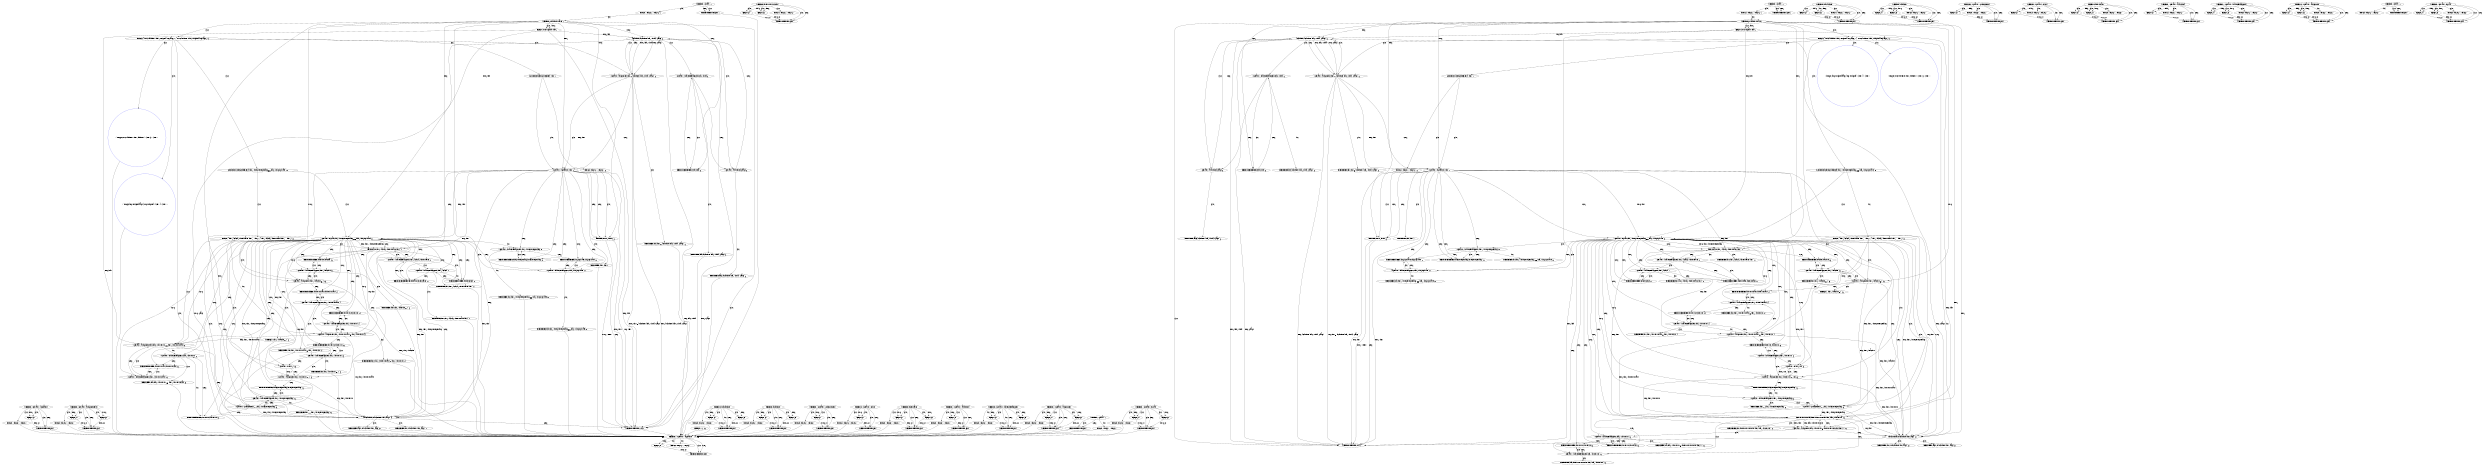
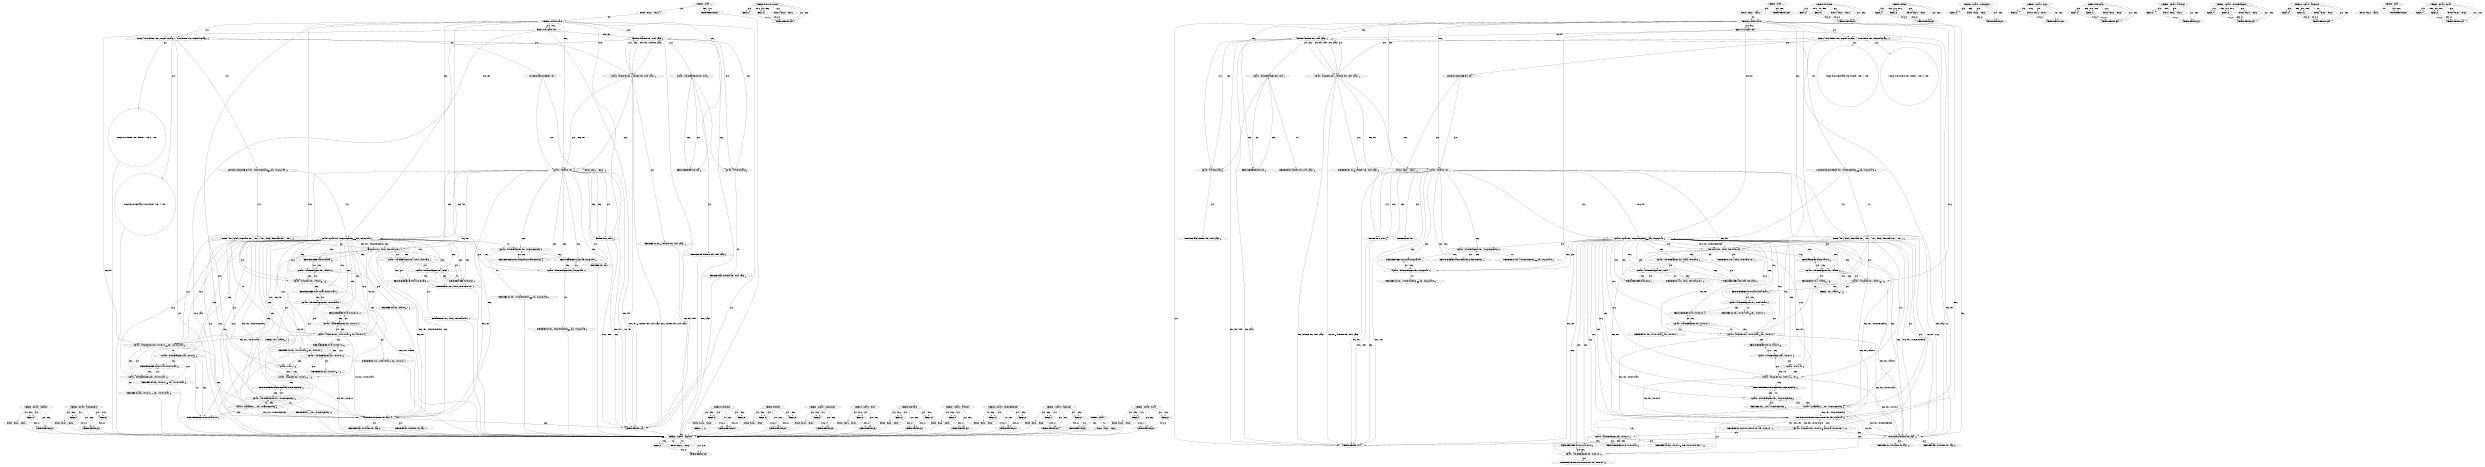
(1787, 372) -> none
none -> (149, 393)
